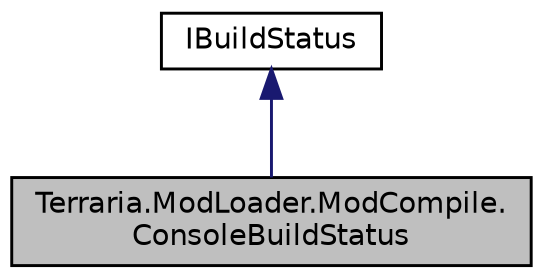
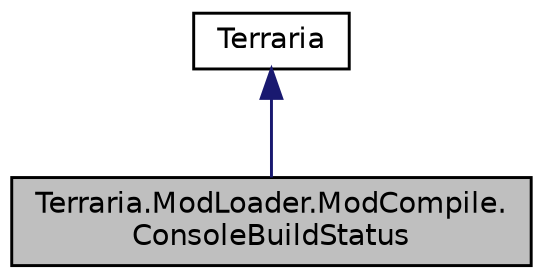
(271, 41) -> (271, 41)
